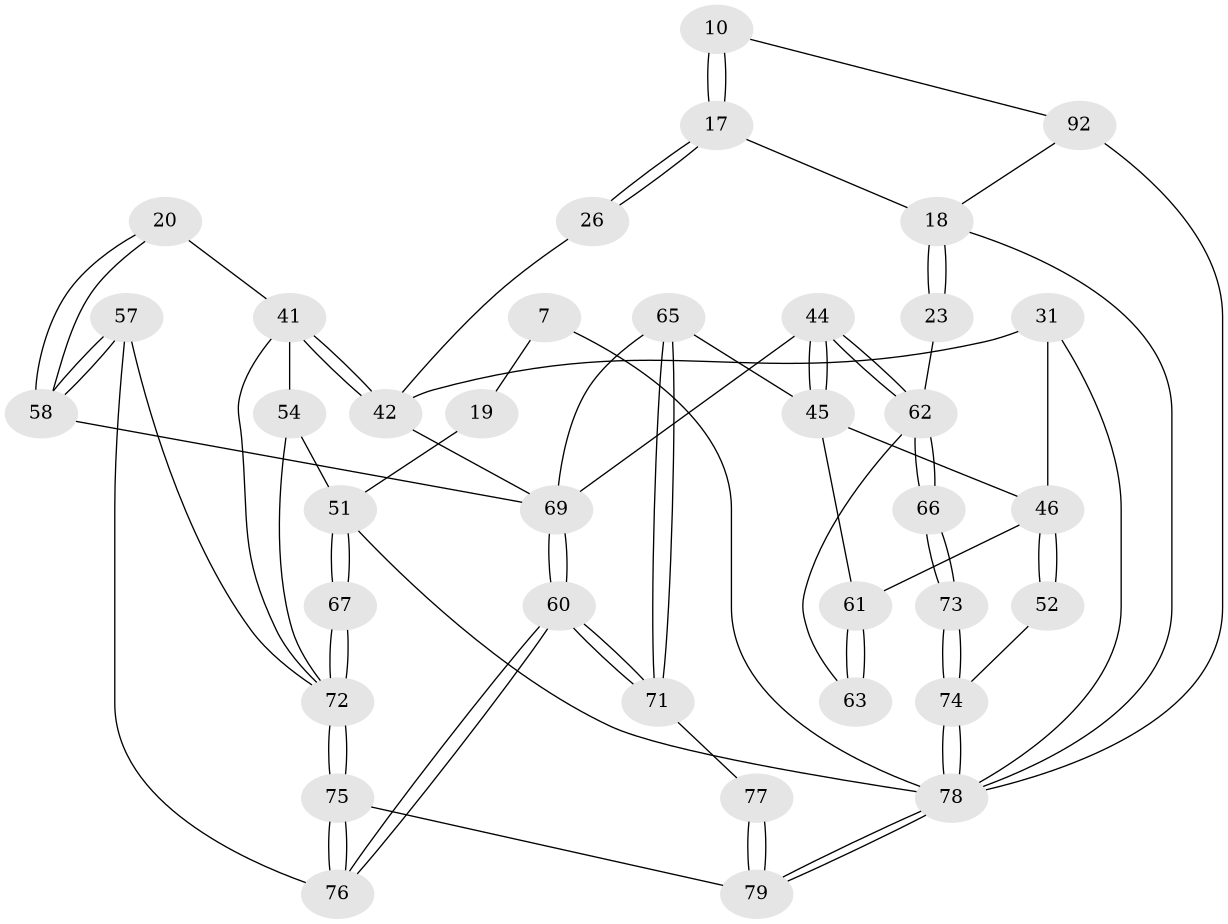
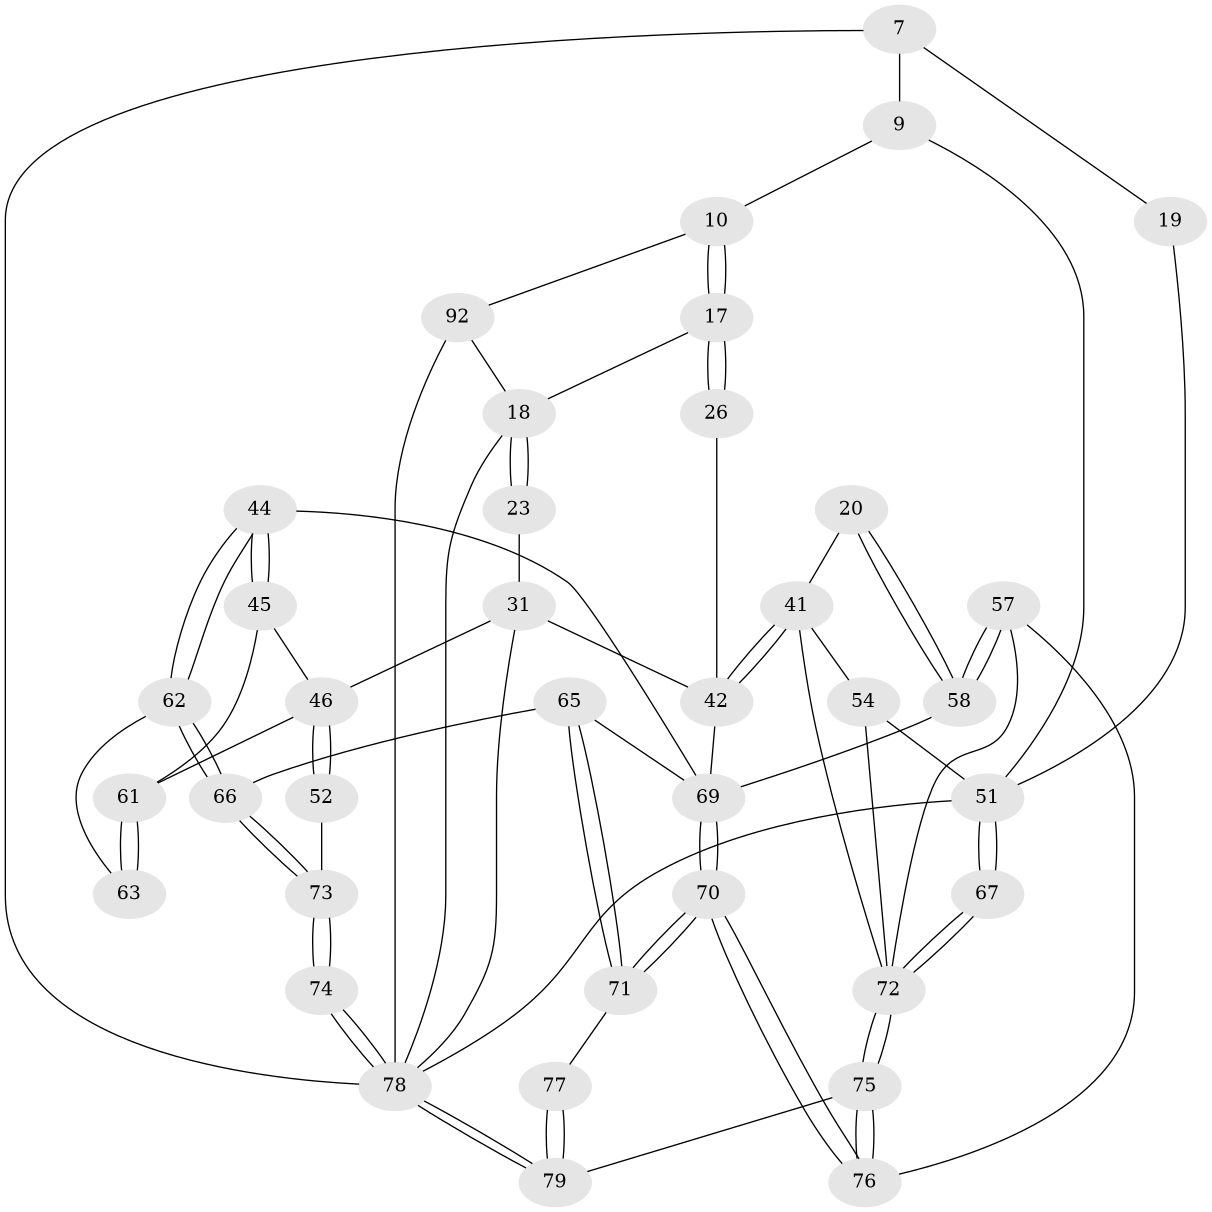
none -> (900, 125)
(929, 365) -> (519, 565)
(758, 375) -> (385, 741)
(559, 606) -> (709, 894)
(1000, 654) -> (322, 846)
